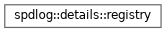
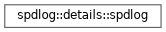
(83, 16) -> (83, 16)
